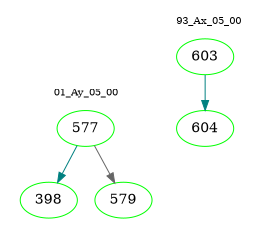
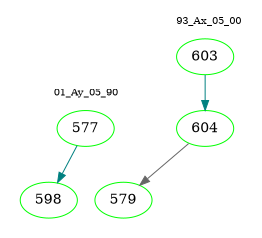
(86, 93) -> (86, 93)
(102, 160) -> (168, 161)
(49, 200) -> (49, 200)
